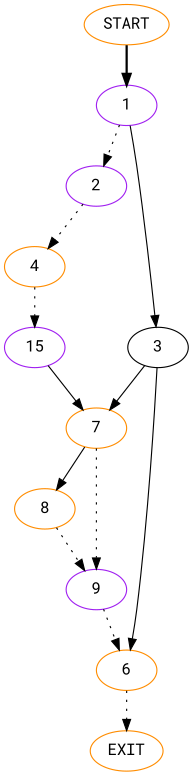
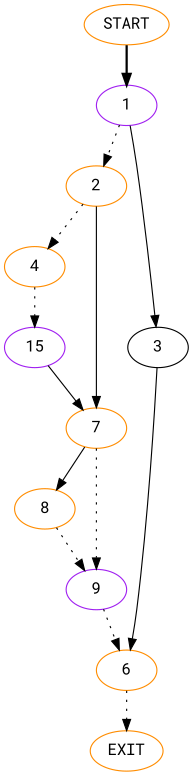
(96, 186) -> (96, 186)
(131, 383) -> (96, 301)
